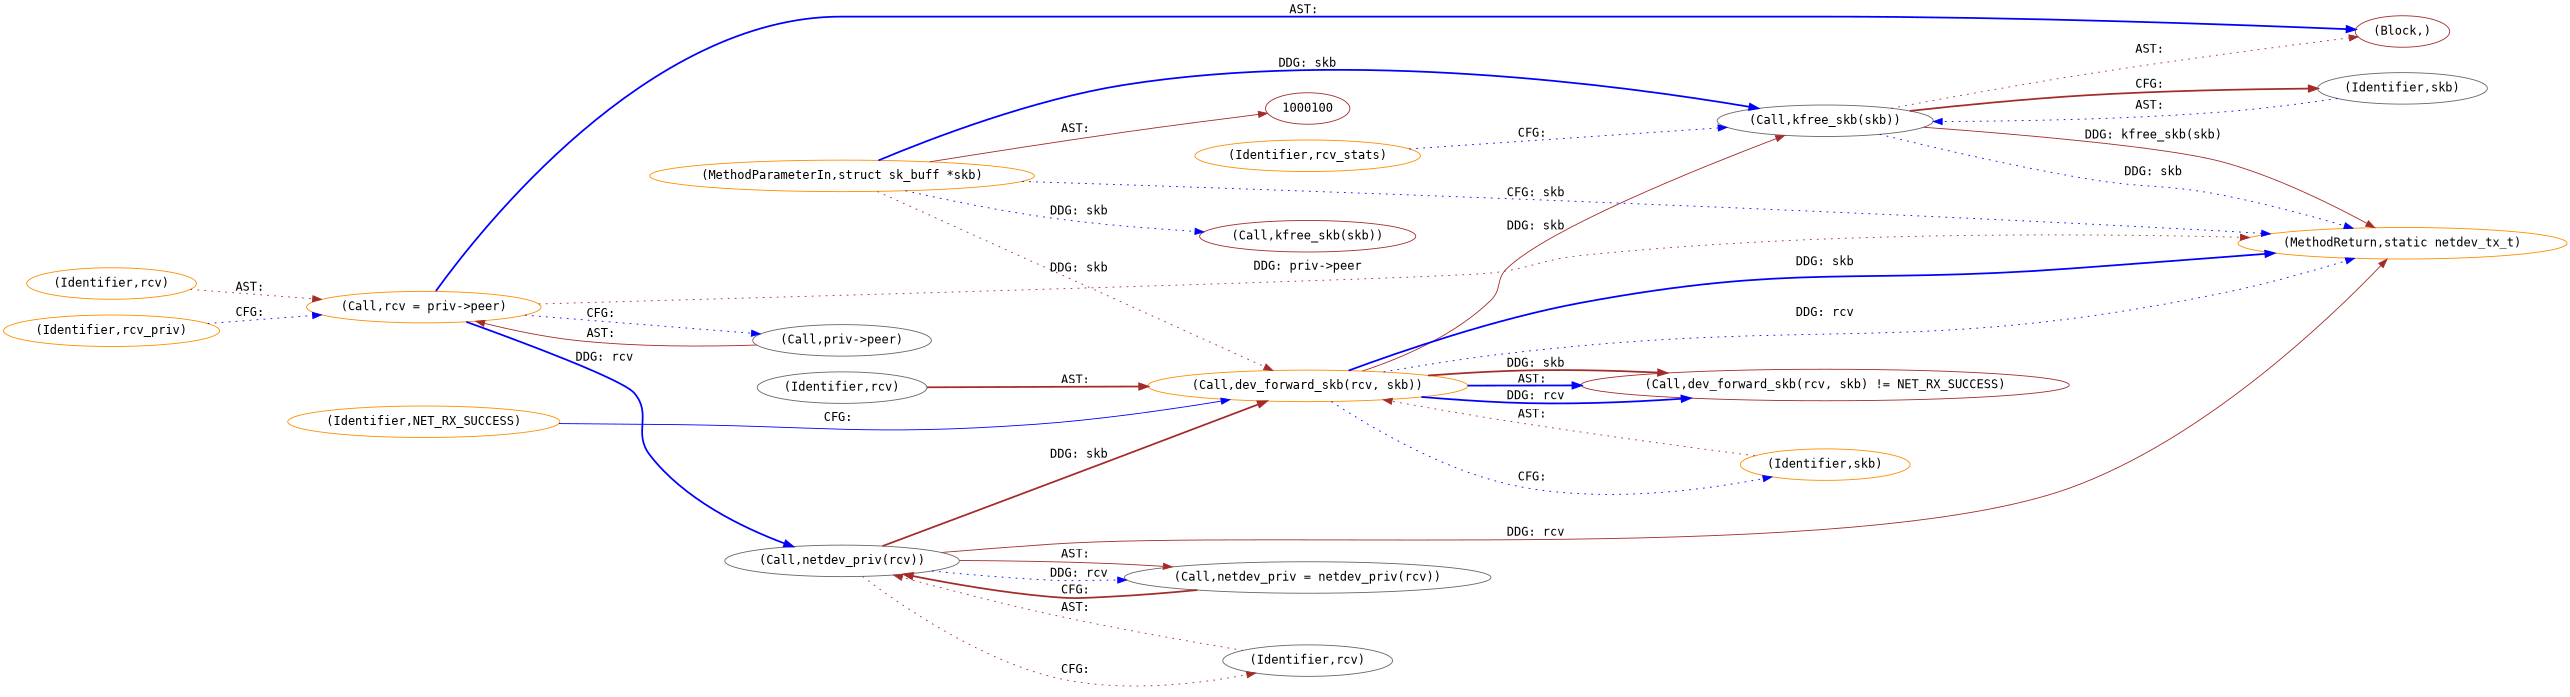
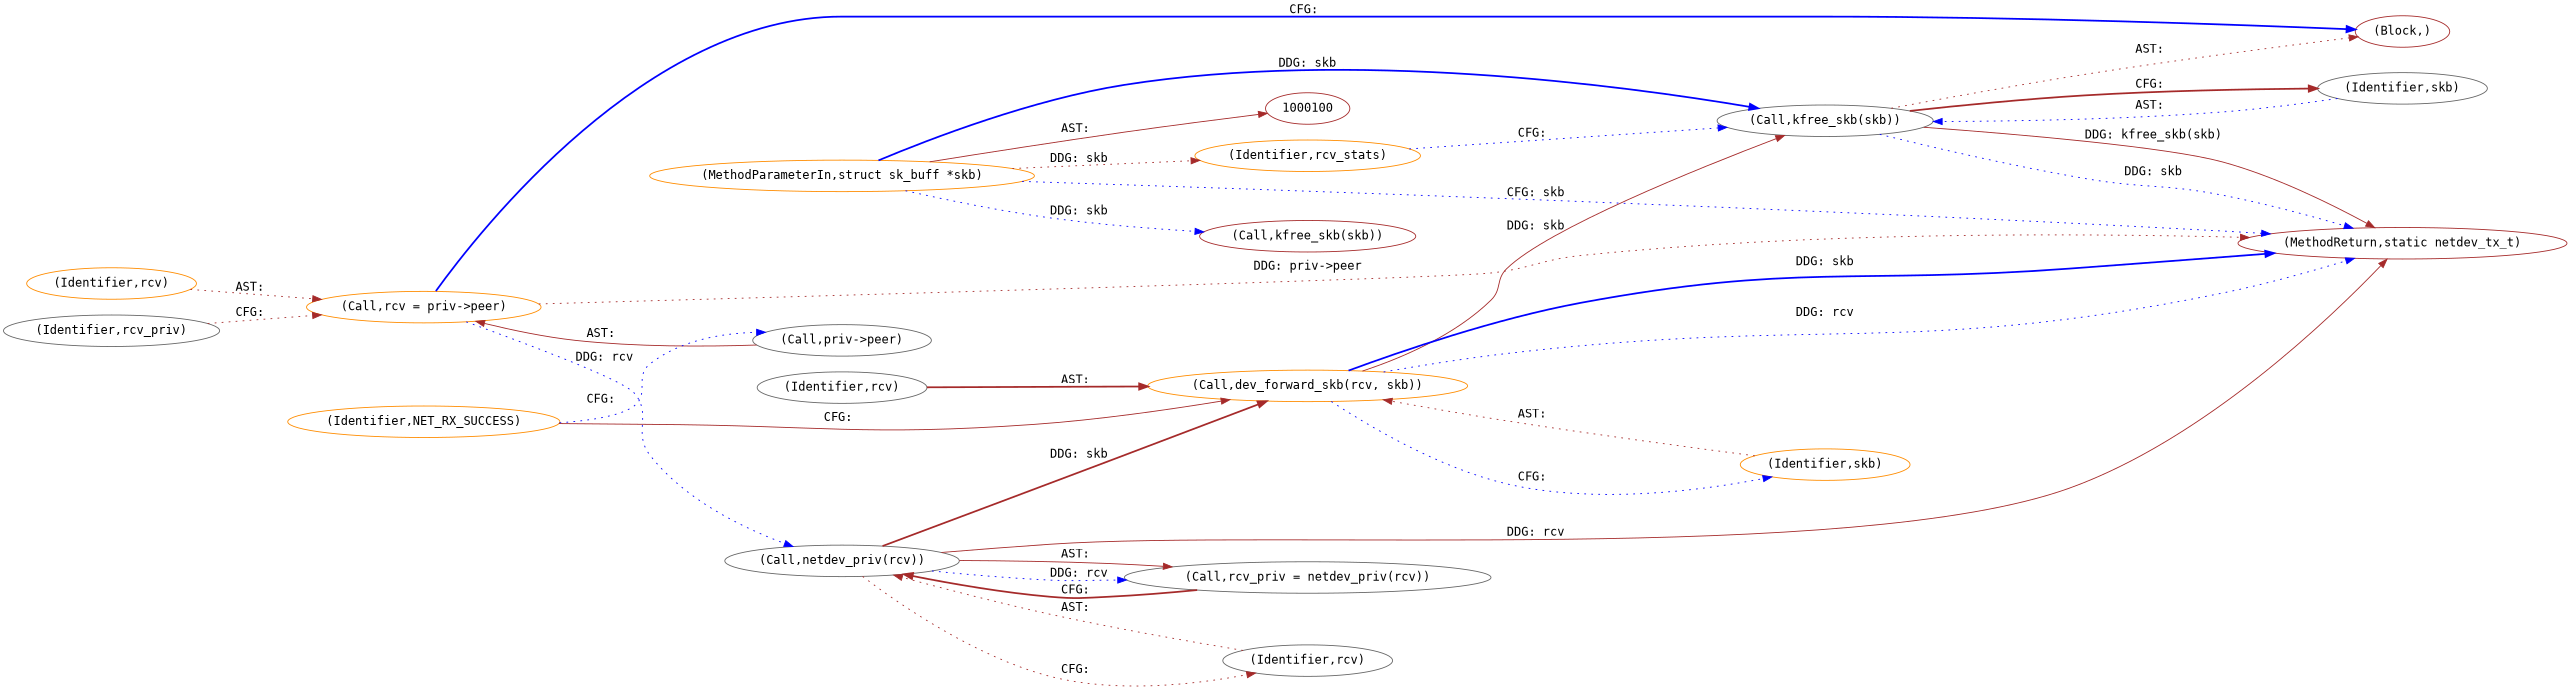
(1308, 10) -> (1308, 10)
(2402, 243) -> (2402, 243)
(1071, 279) -> (1102, 165)
(260, 320) -> (260, 320)
(638, 324) -> (646, 368)
(112, 331) -> (112, 331)
(1825, 385) -> none
(642, 414) -> (642, 414)
(891, 430) -> (891, 430)
(1308, 578) -> (1308, 578)
